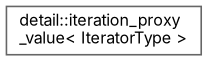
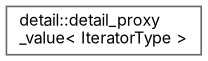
(104, 31) -> (104, 31)
